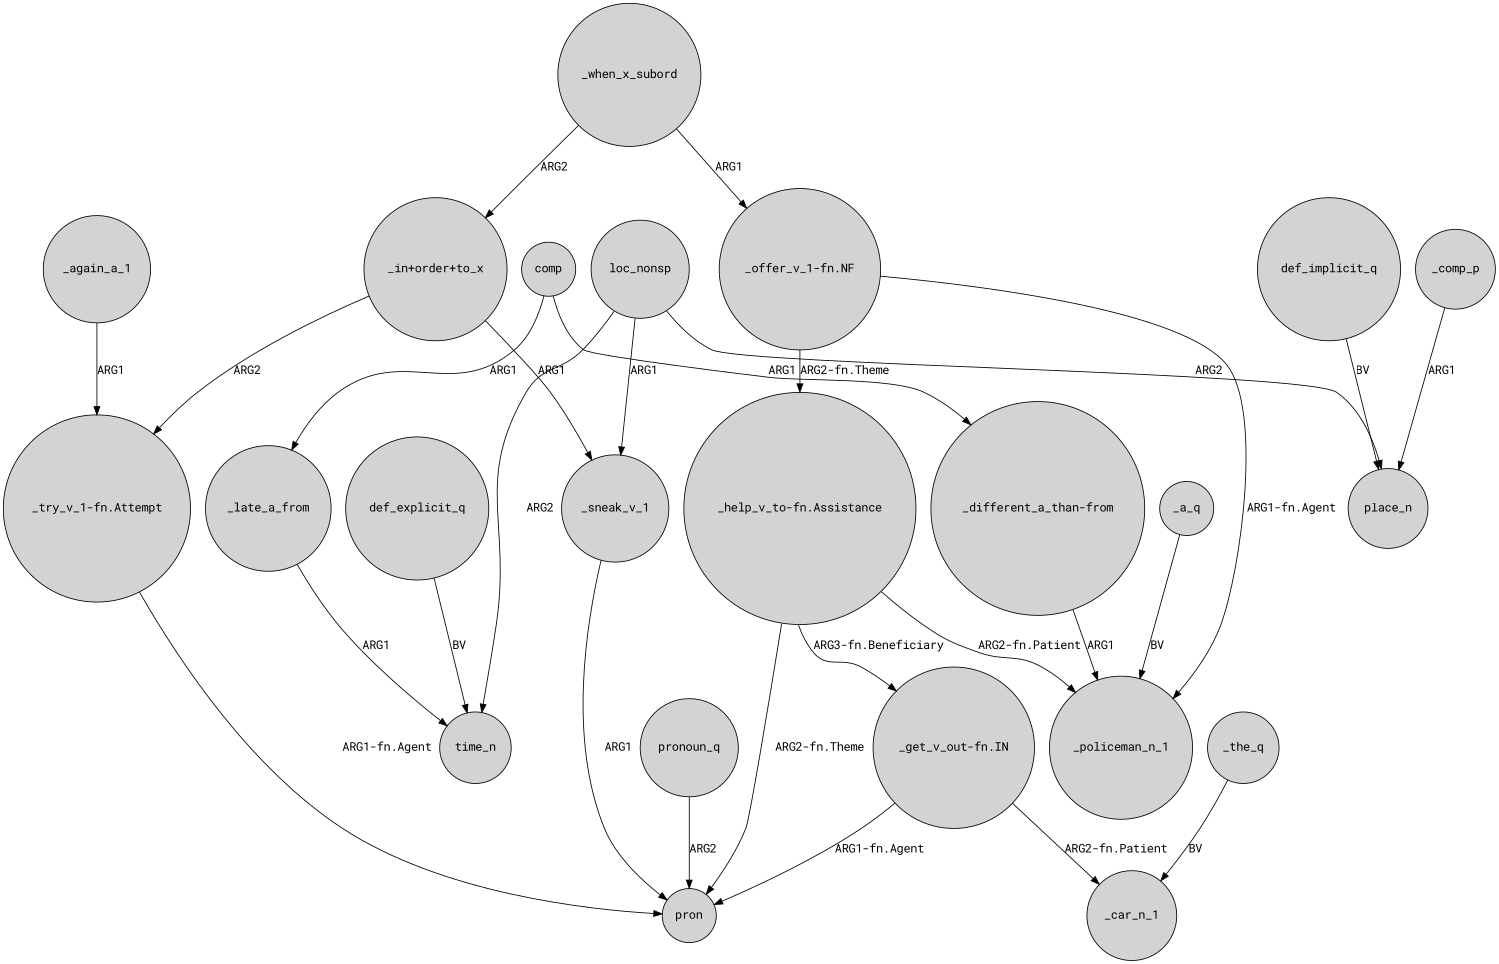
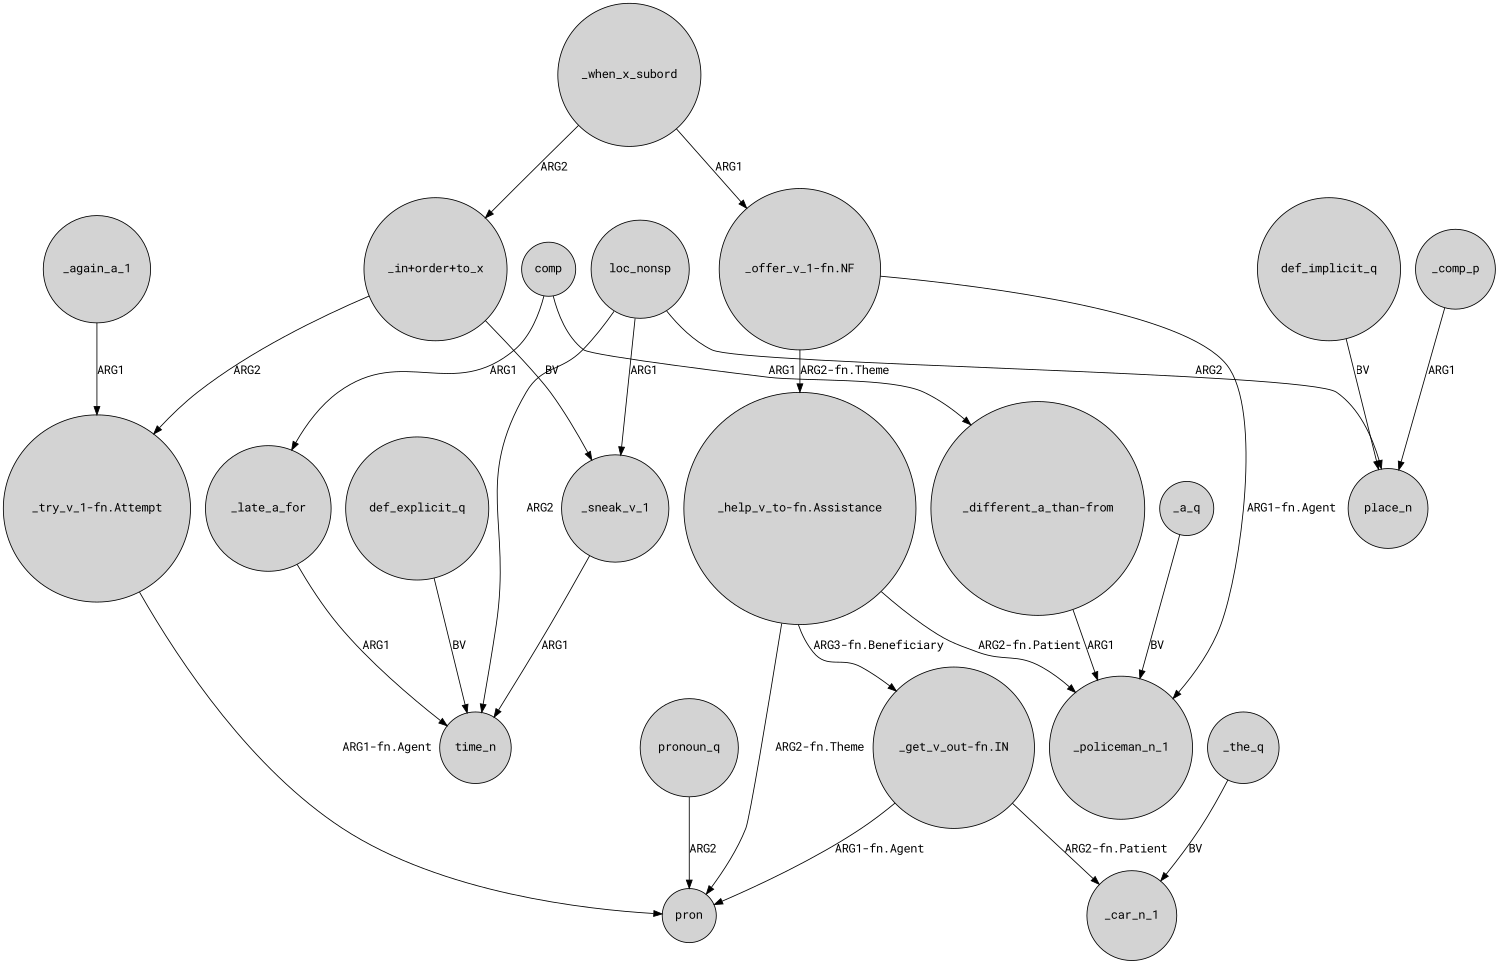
(552, 371) -> (552, 371)
(268, 508) -> (268, 508)
(585, 739) -> (545, 633)
